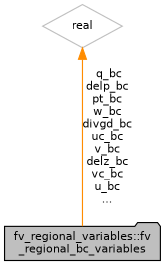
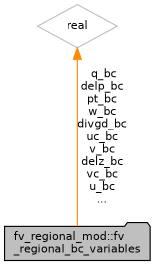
(82, 243) -> (77, 243)
